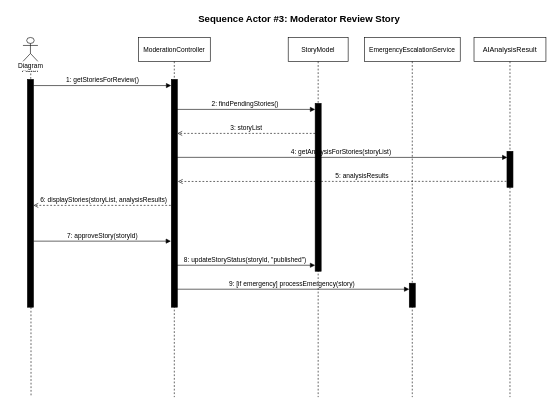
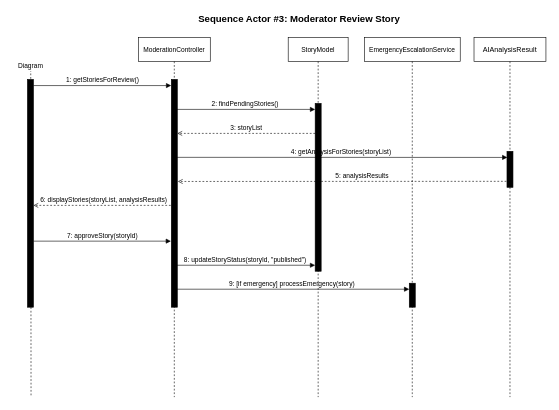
(30, 50) -> none
